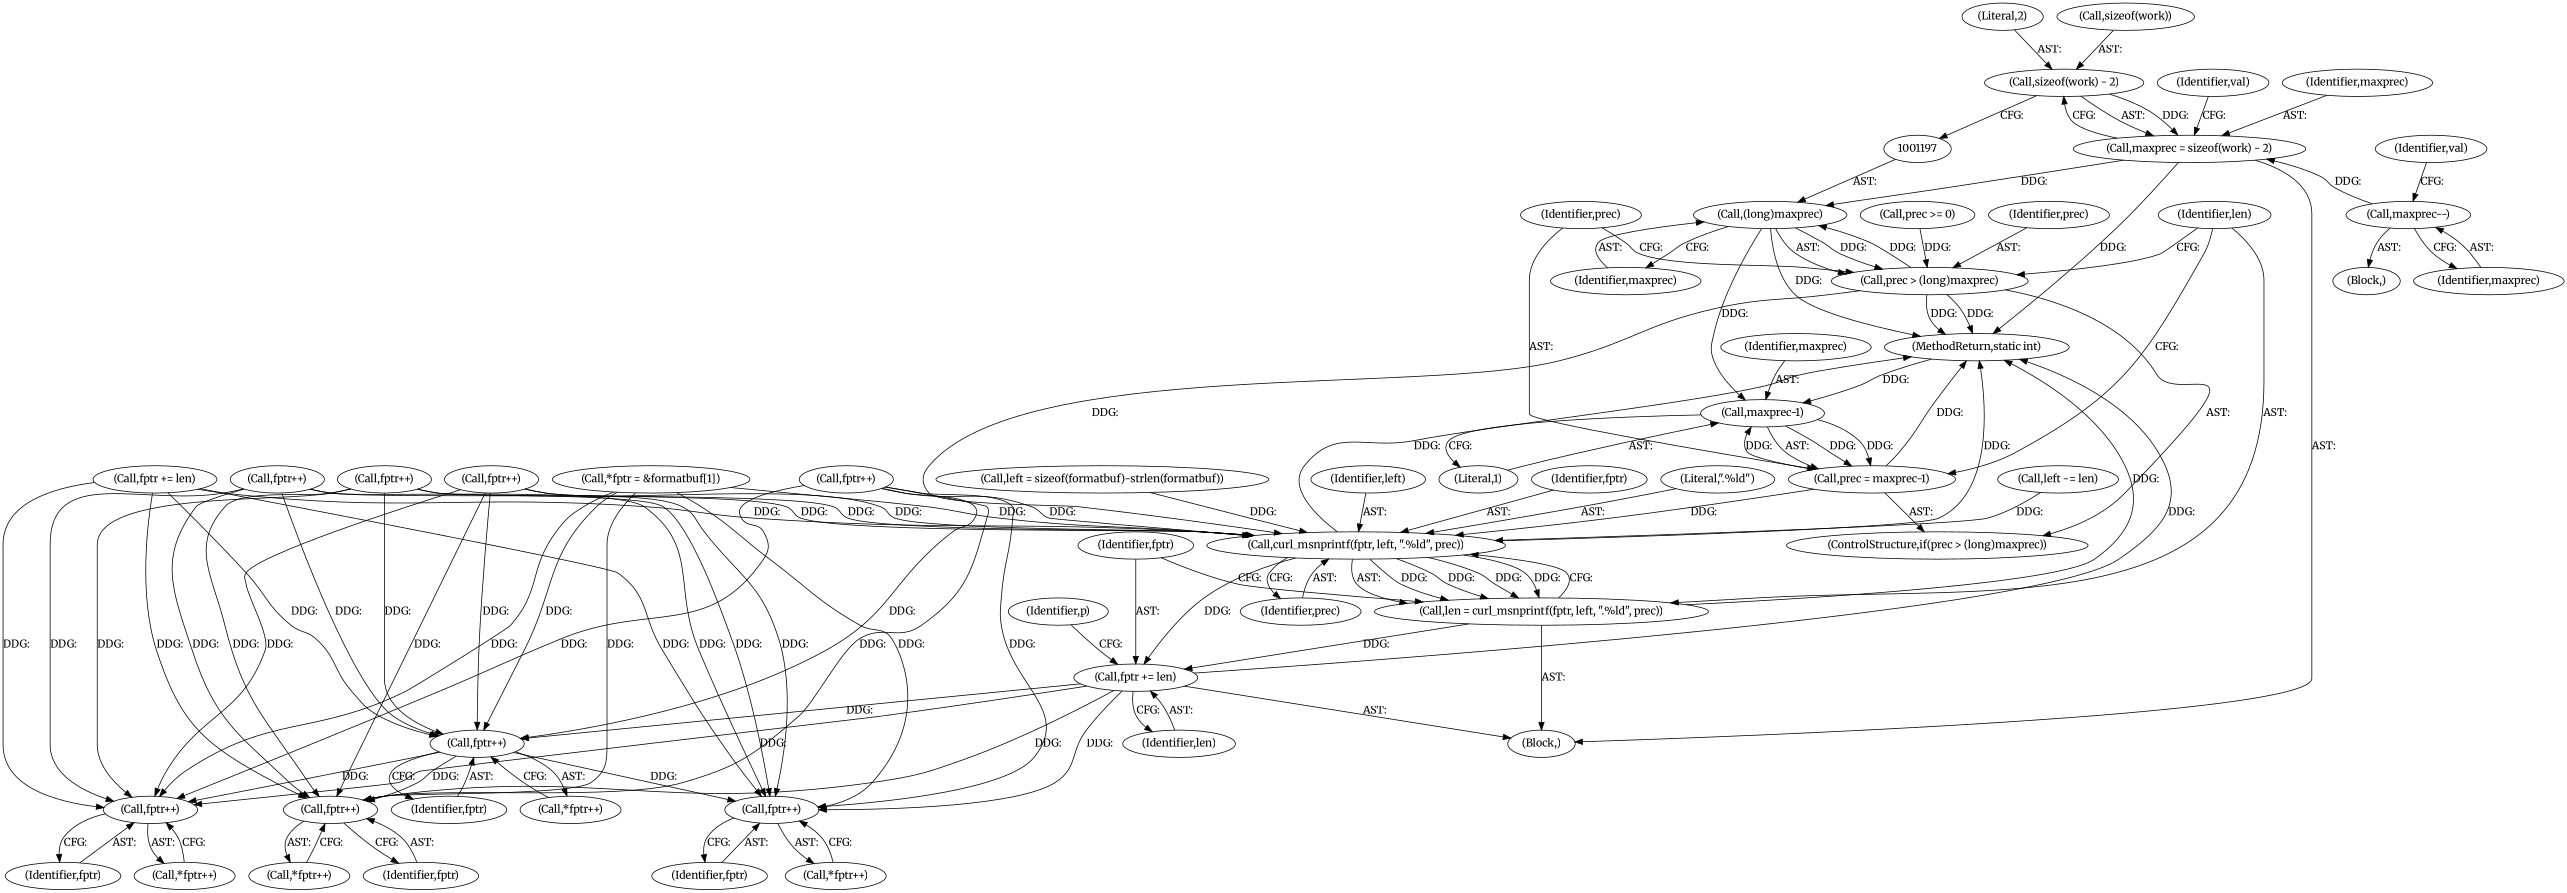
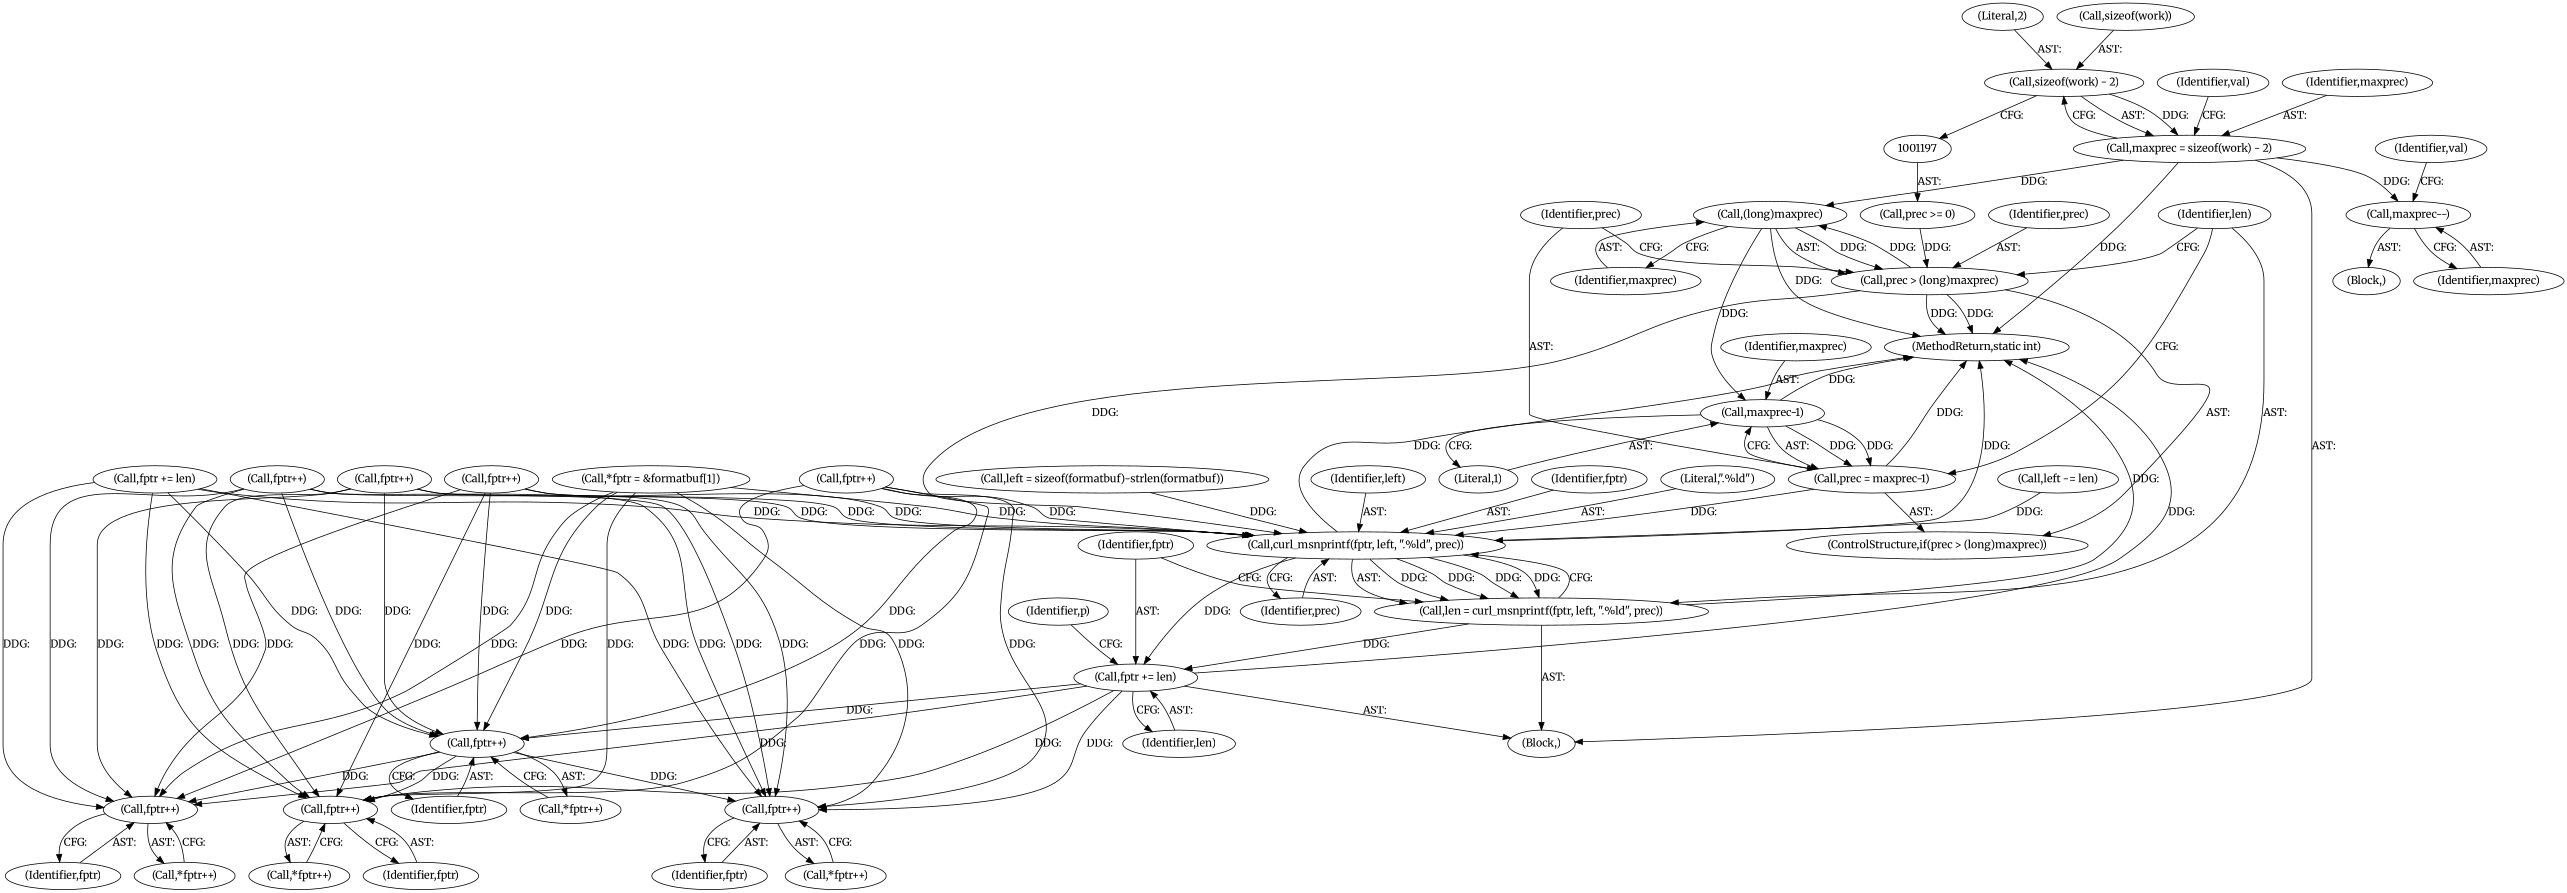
(1850, 179) -> (1918, 178)
(2325, 179) -> (2339, 168)
(1871, 380) -> (1831, 374)
(1760, 446) -> (1760, 446)
